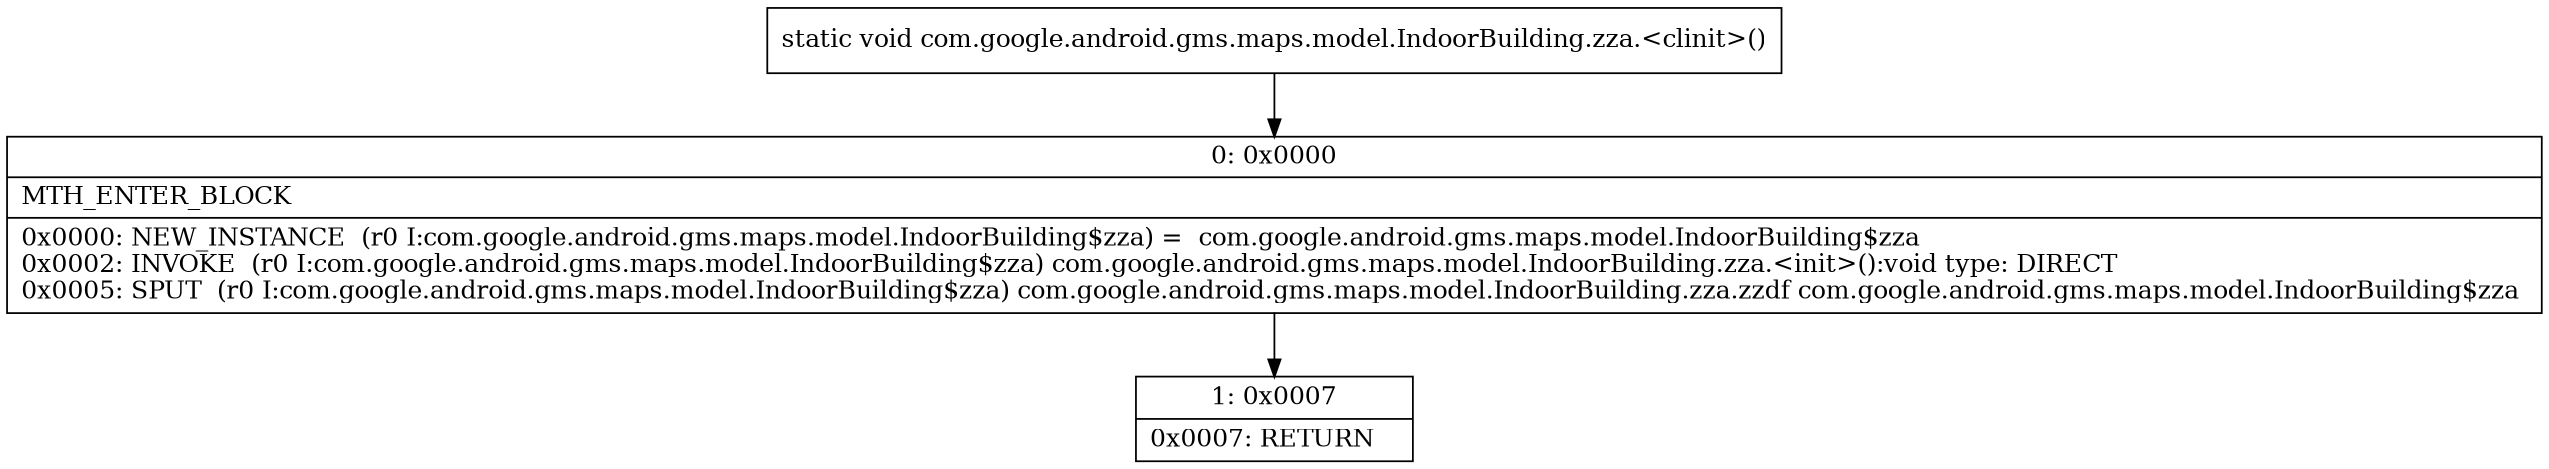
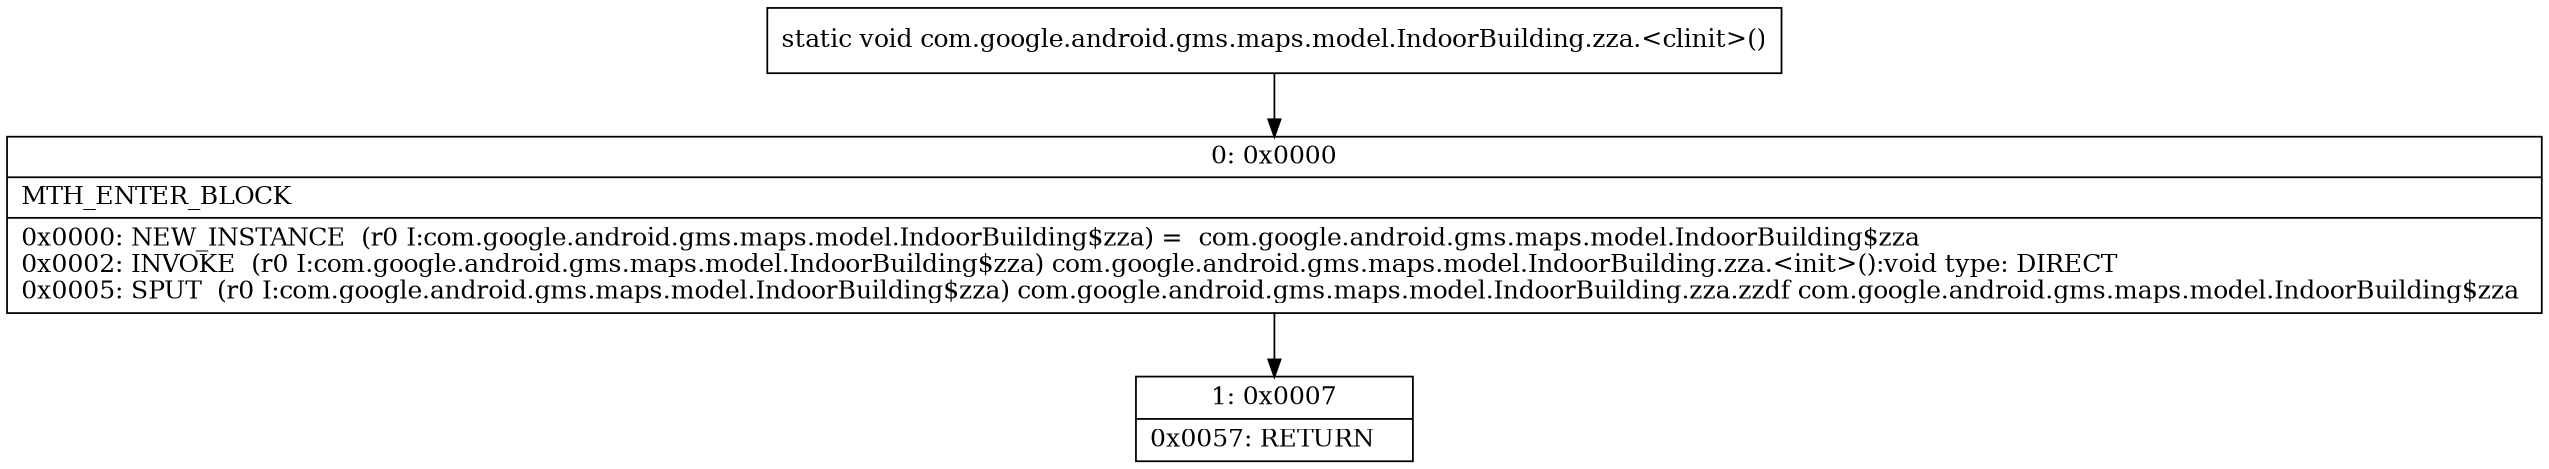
(1274, 439) -> (1274, 439)
